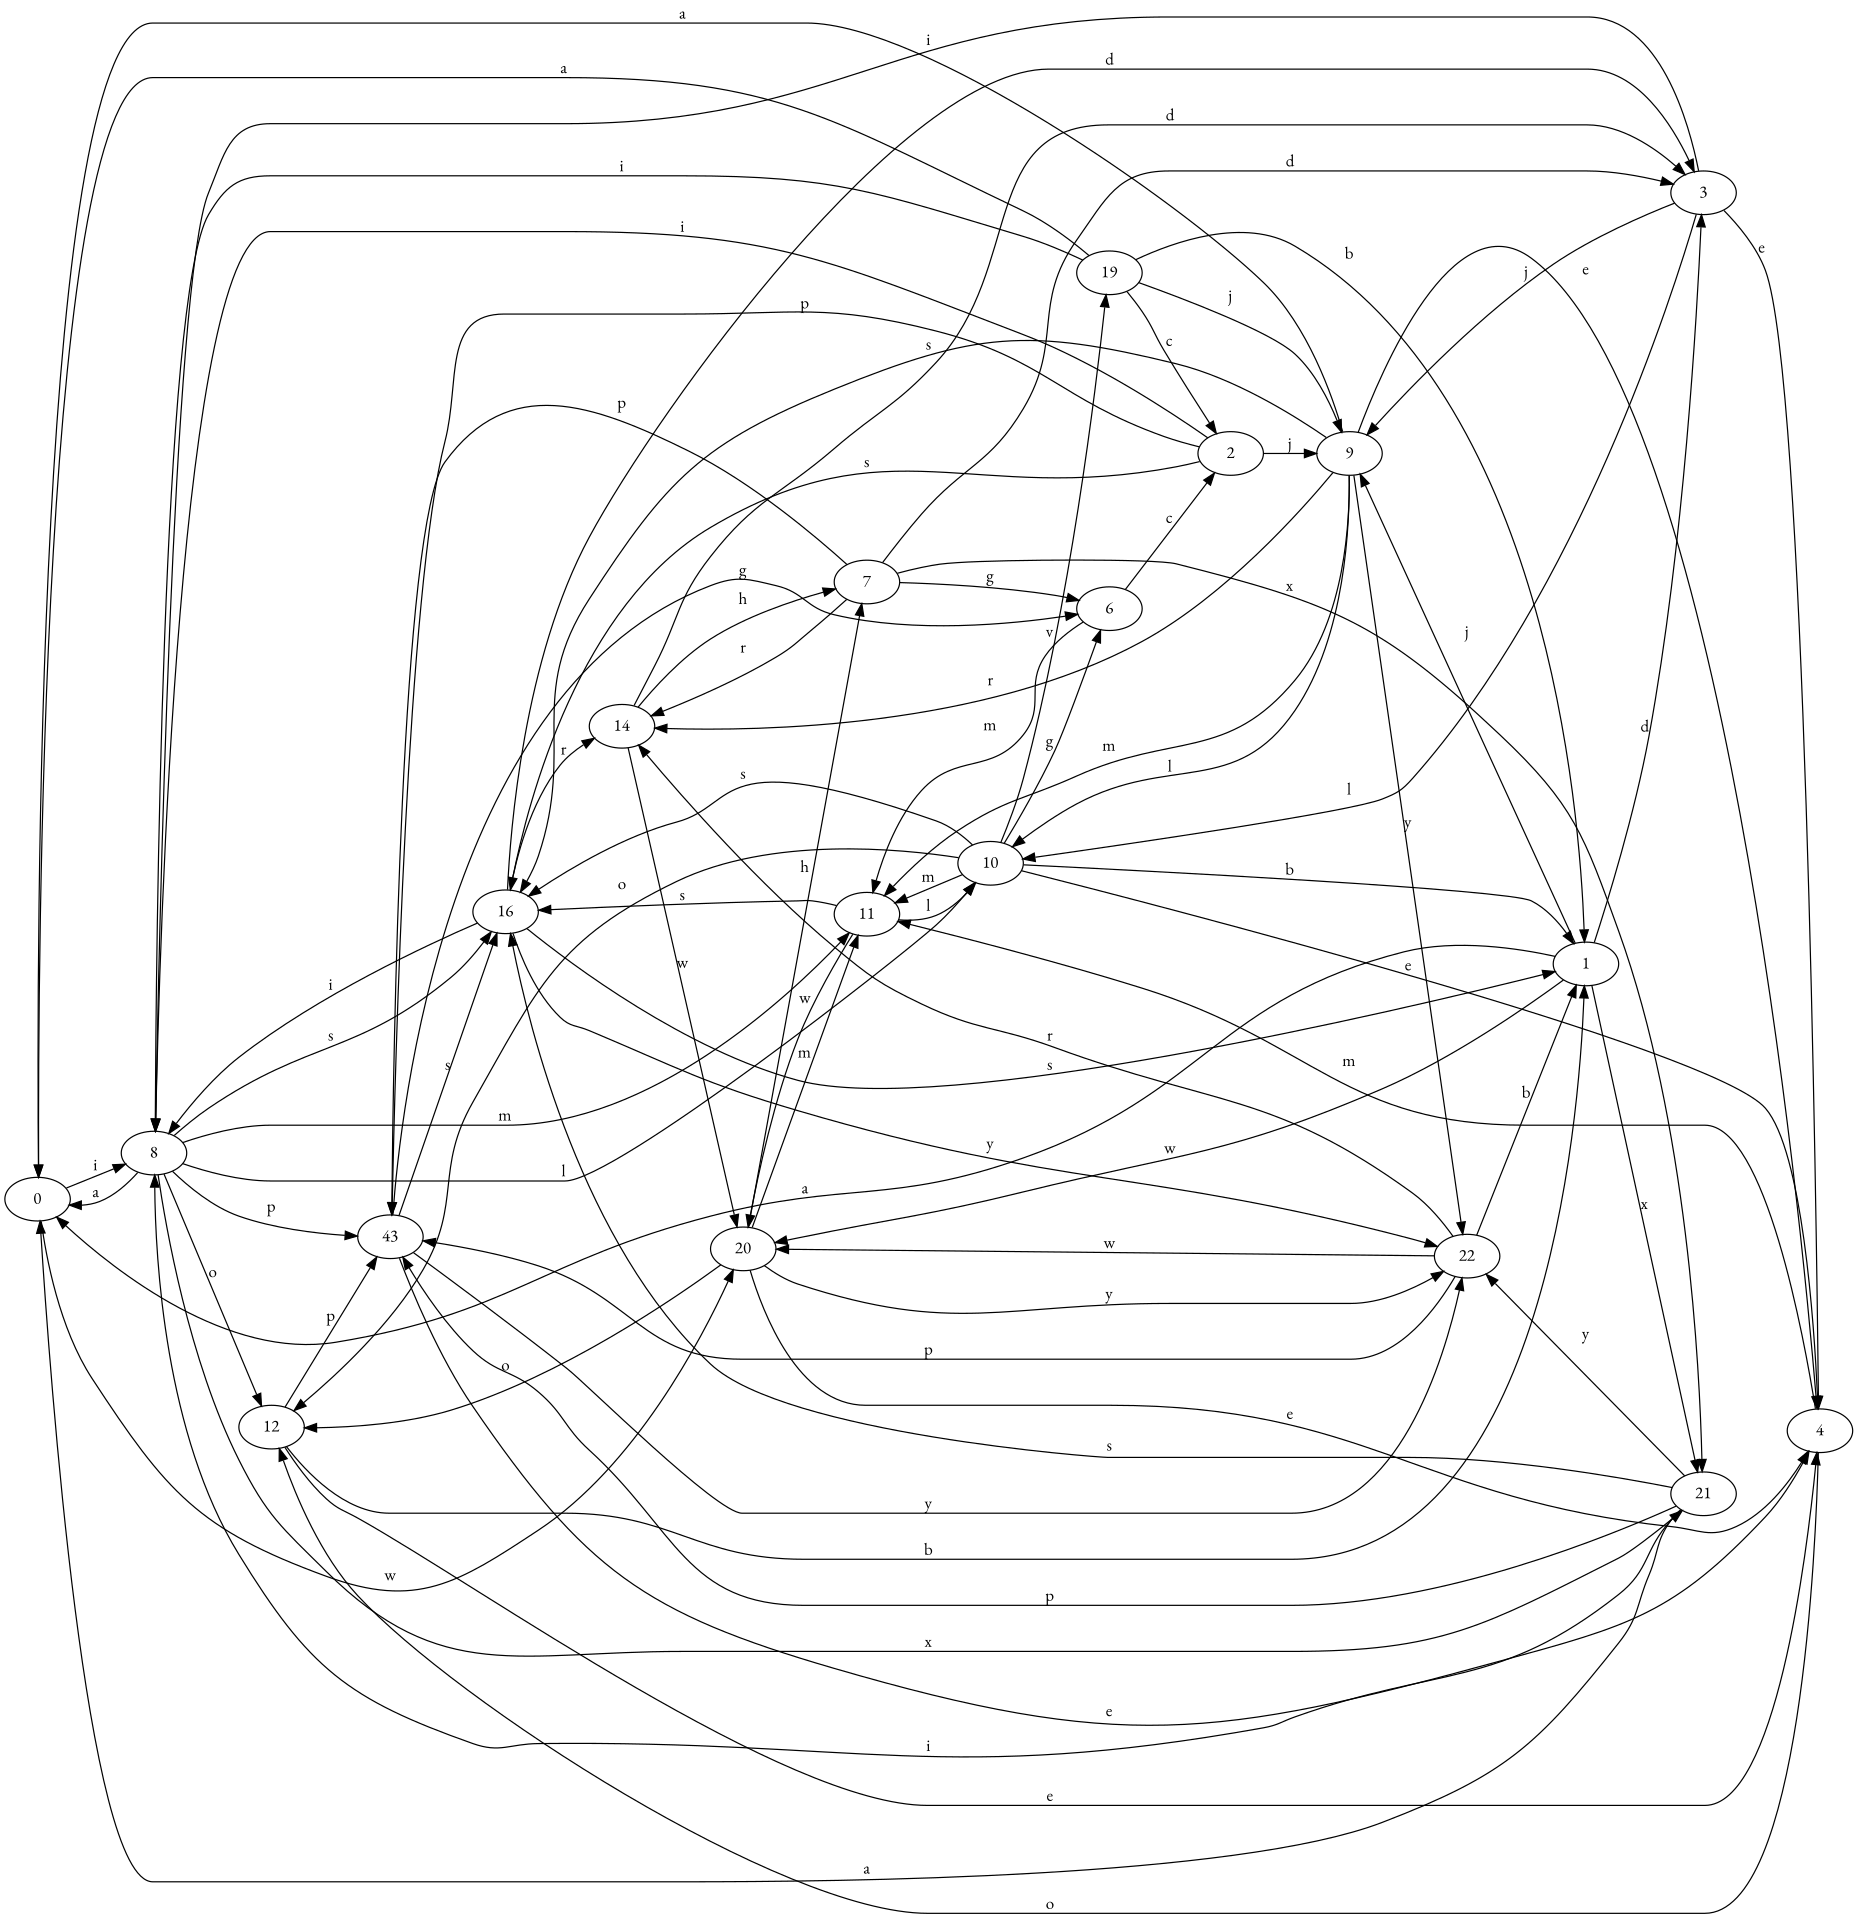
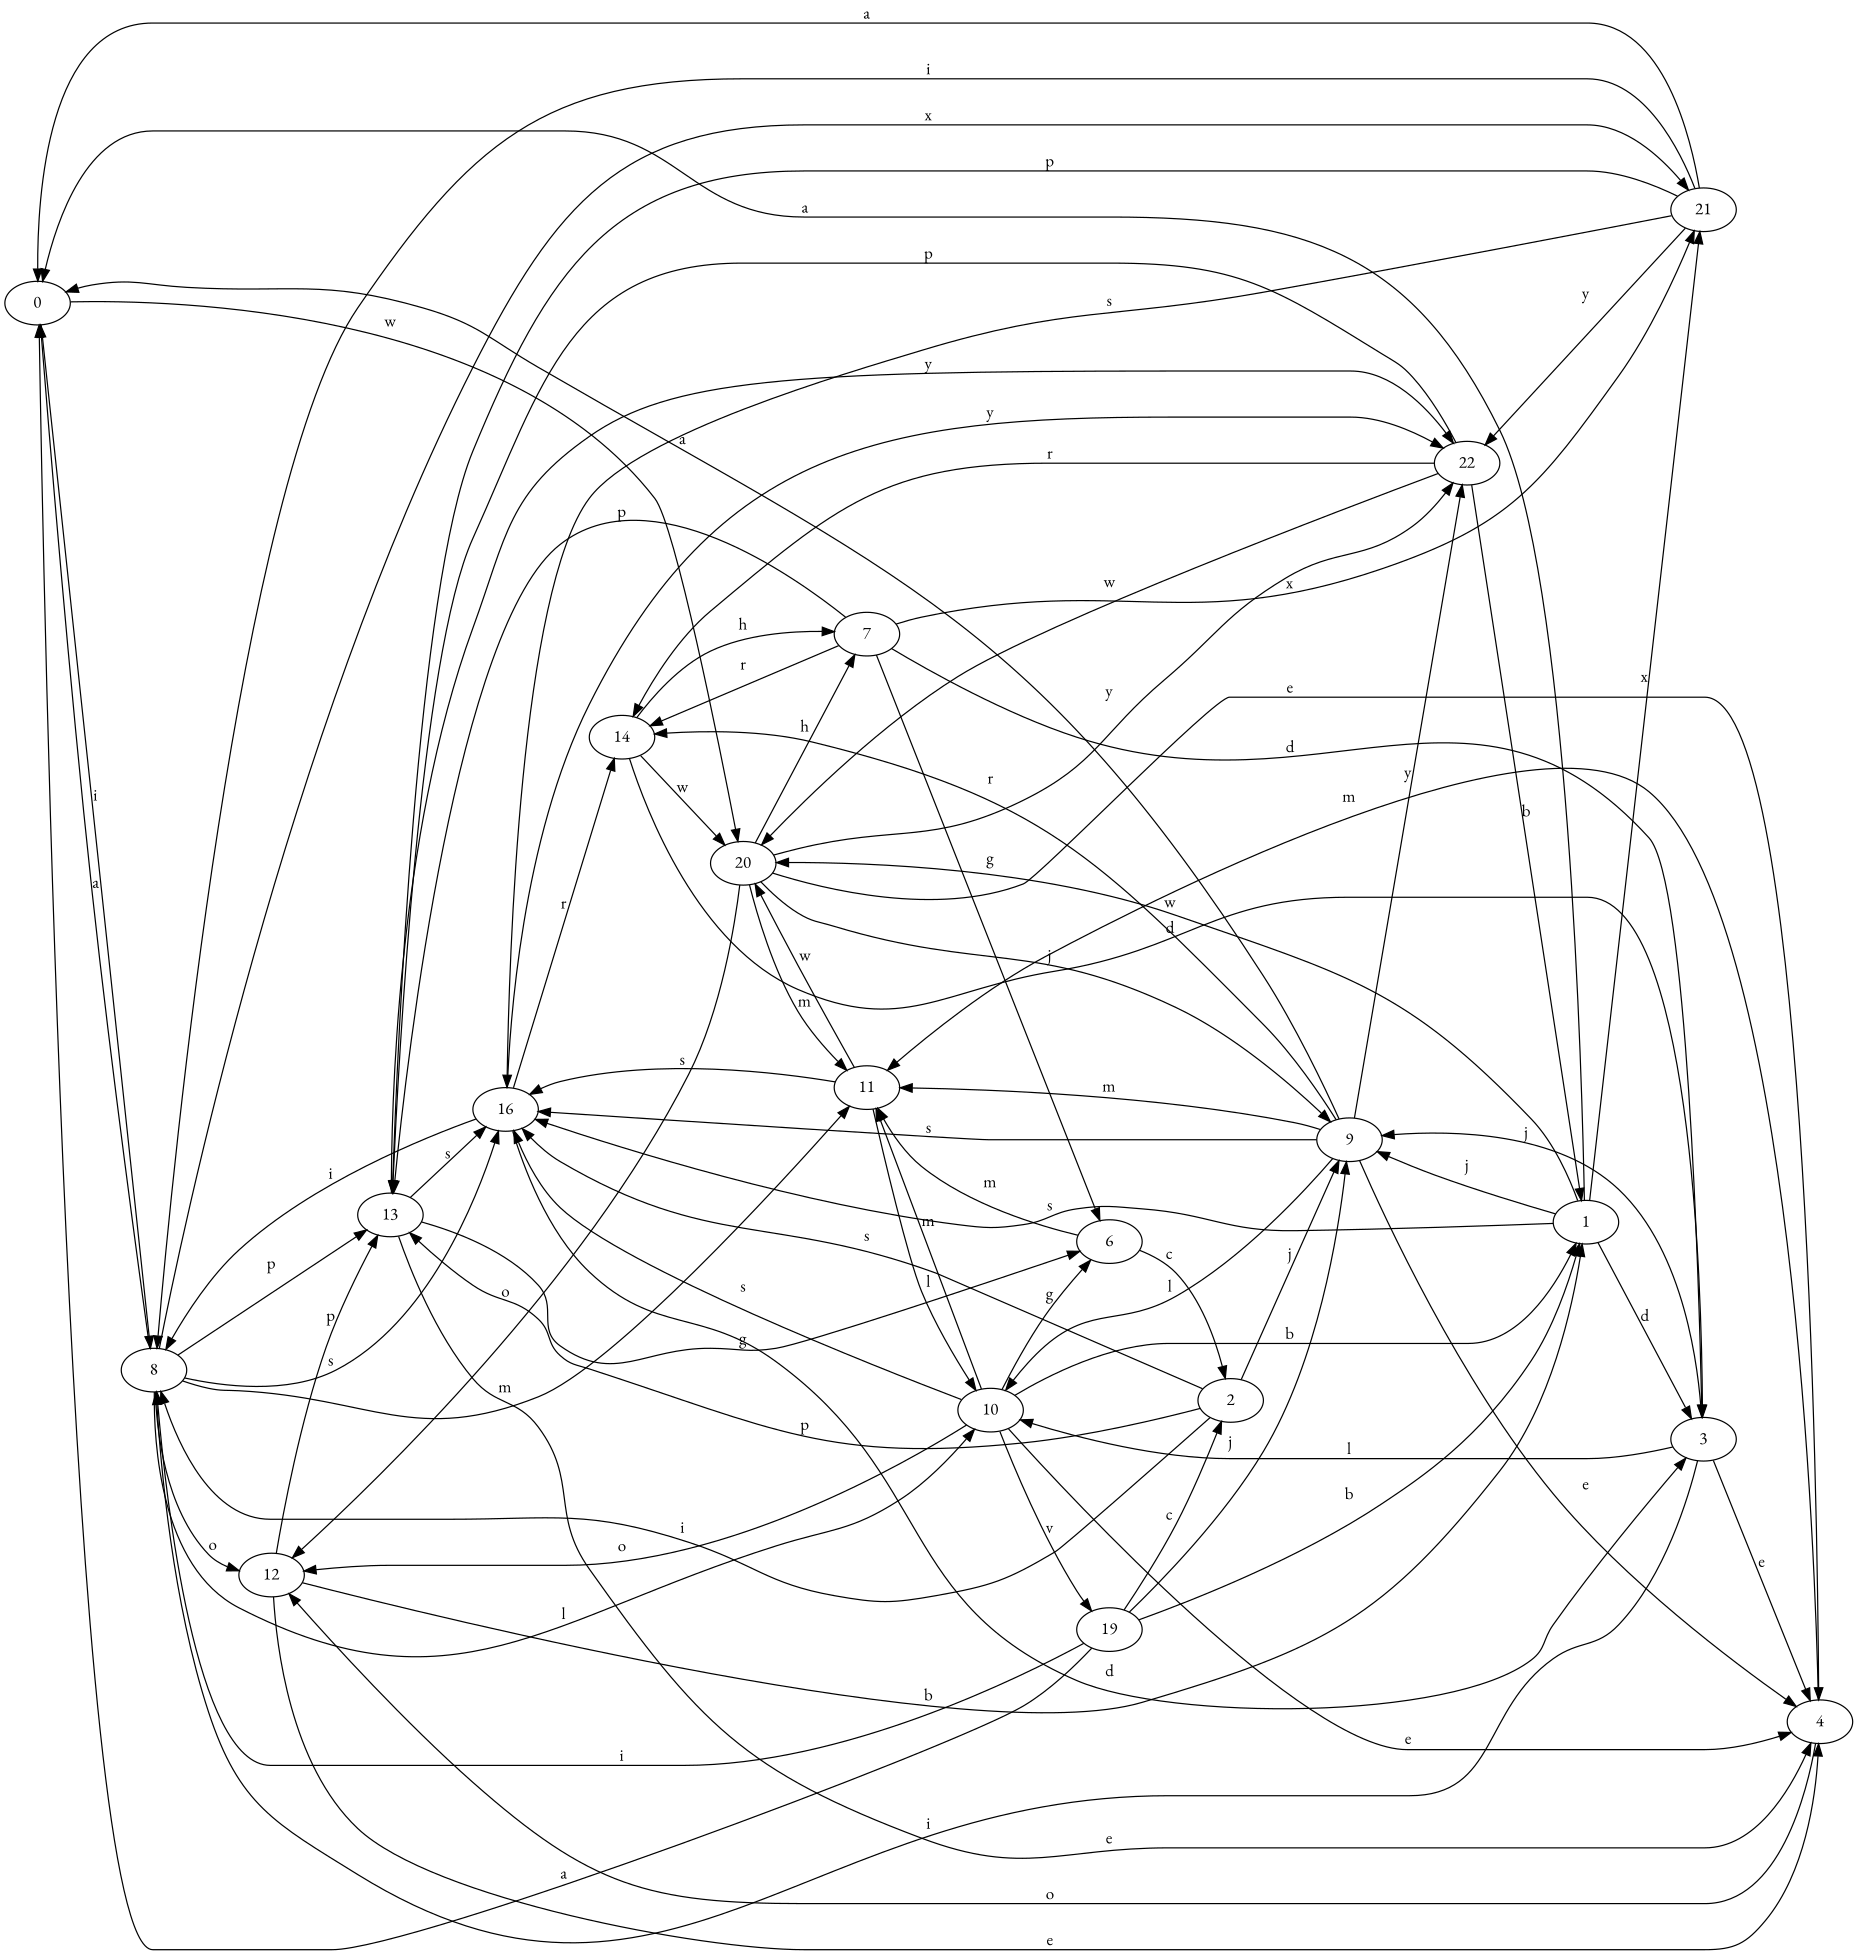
none -> (1023, 961)
(1019, 1078) -> (1069, 1210)
(390, 1237) -> (390, 1215)
